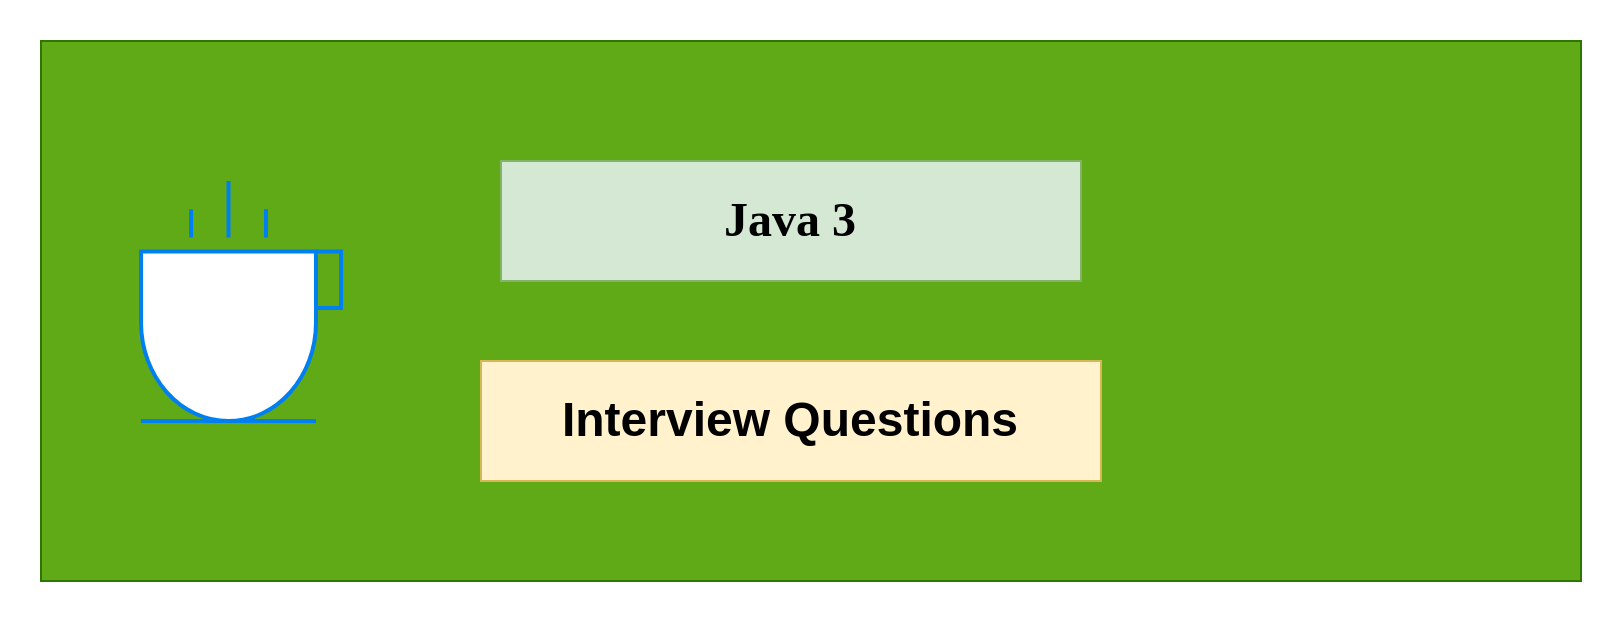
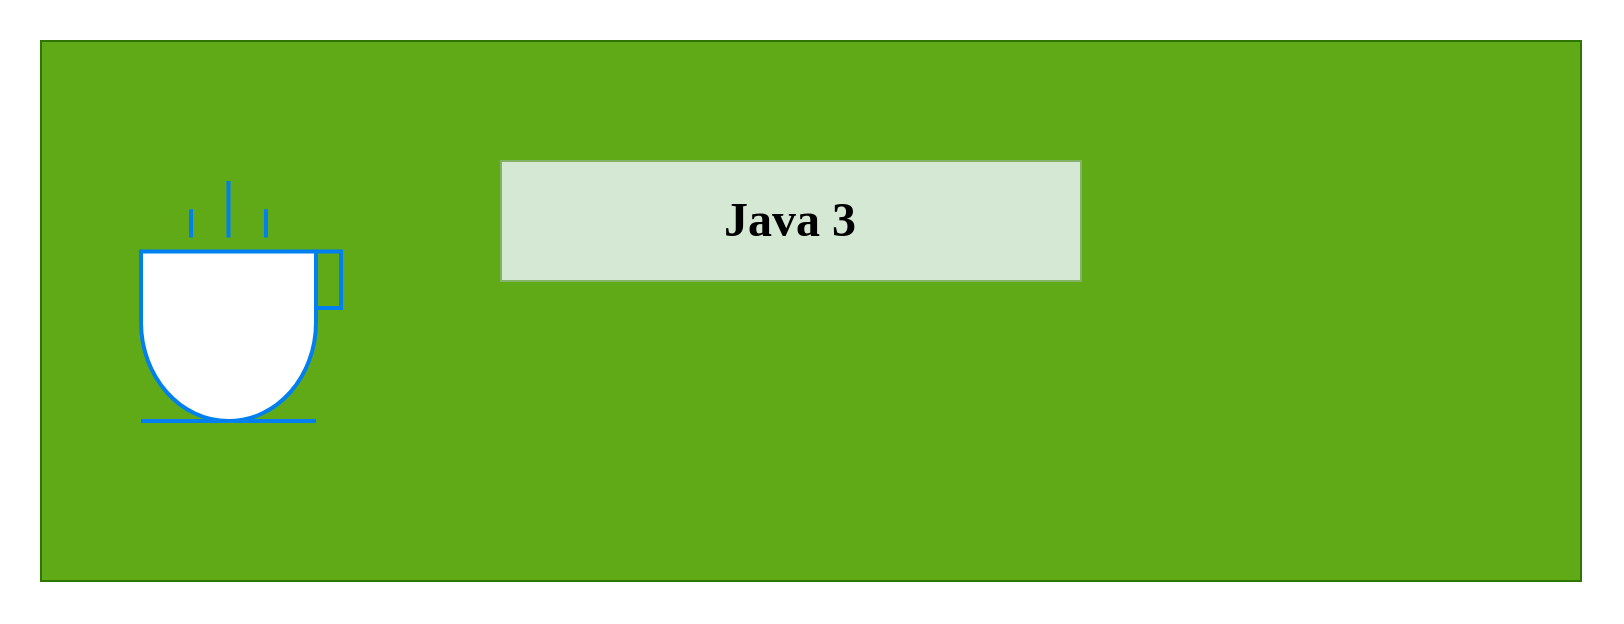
(791, 421) -> none
